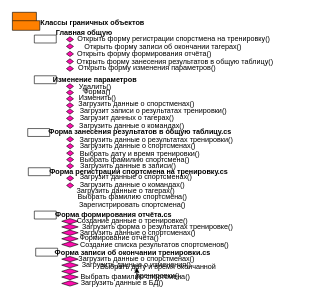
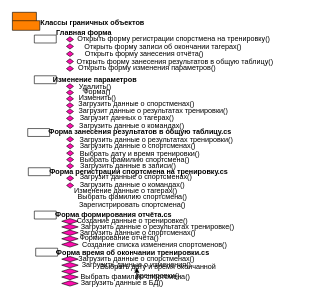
(84, 33) -> (84, 33)
(144, 54) -> (144, 54)
(153, 111) -> (153, 111)
(126, 191) -> (126, 191)
(158, 227) -> (158, 227)
(155, 245) -> (155, 245)
(133, 252) -> (133, 252)
